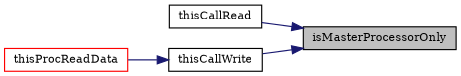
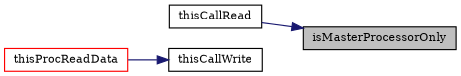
(277, 52) -> none
